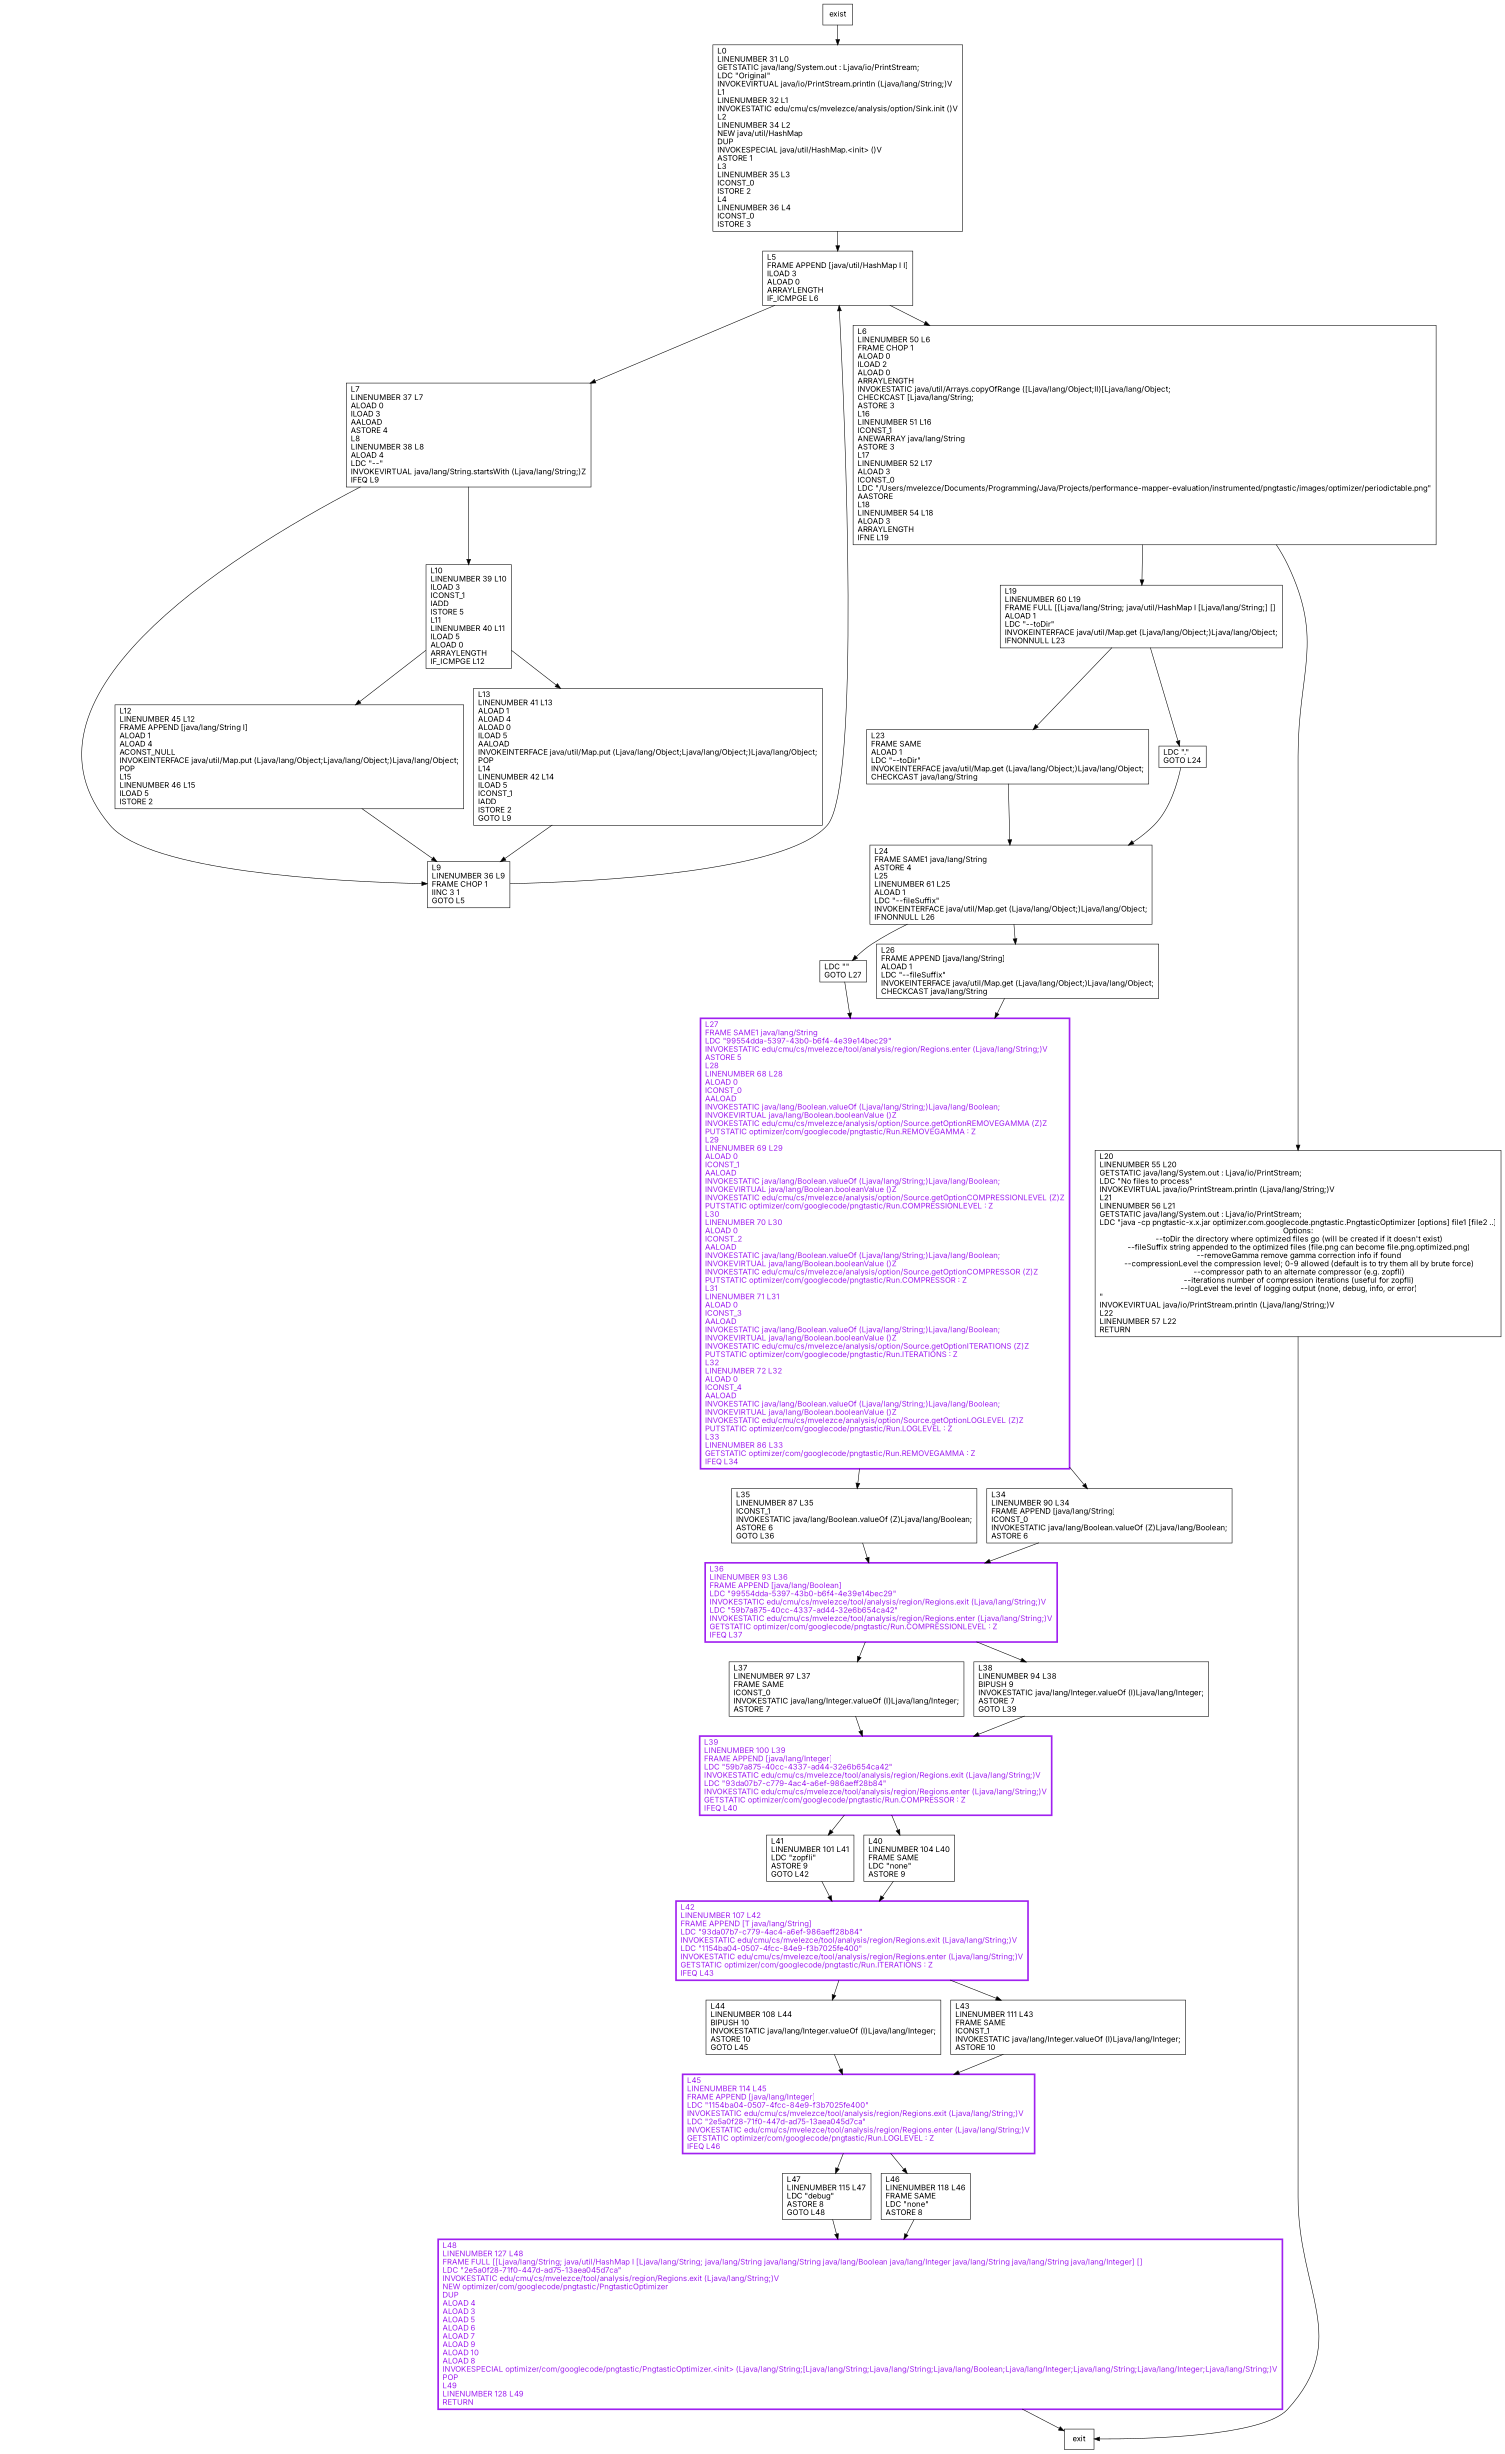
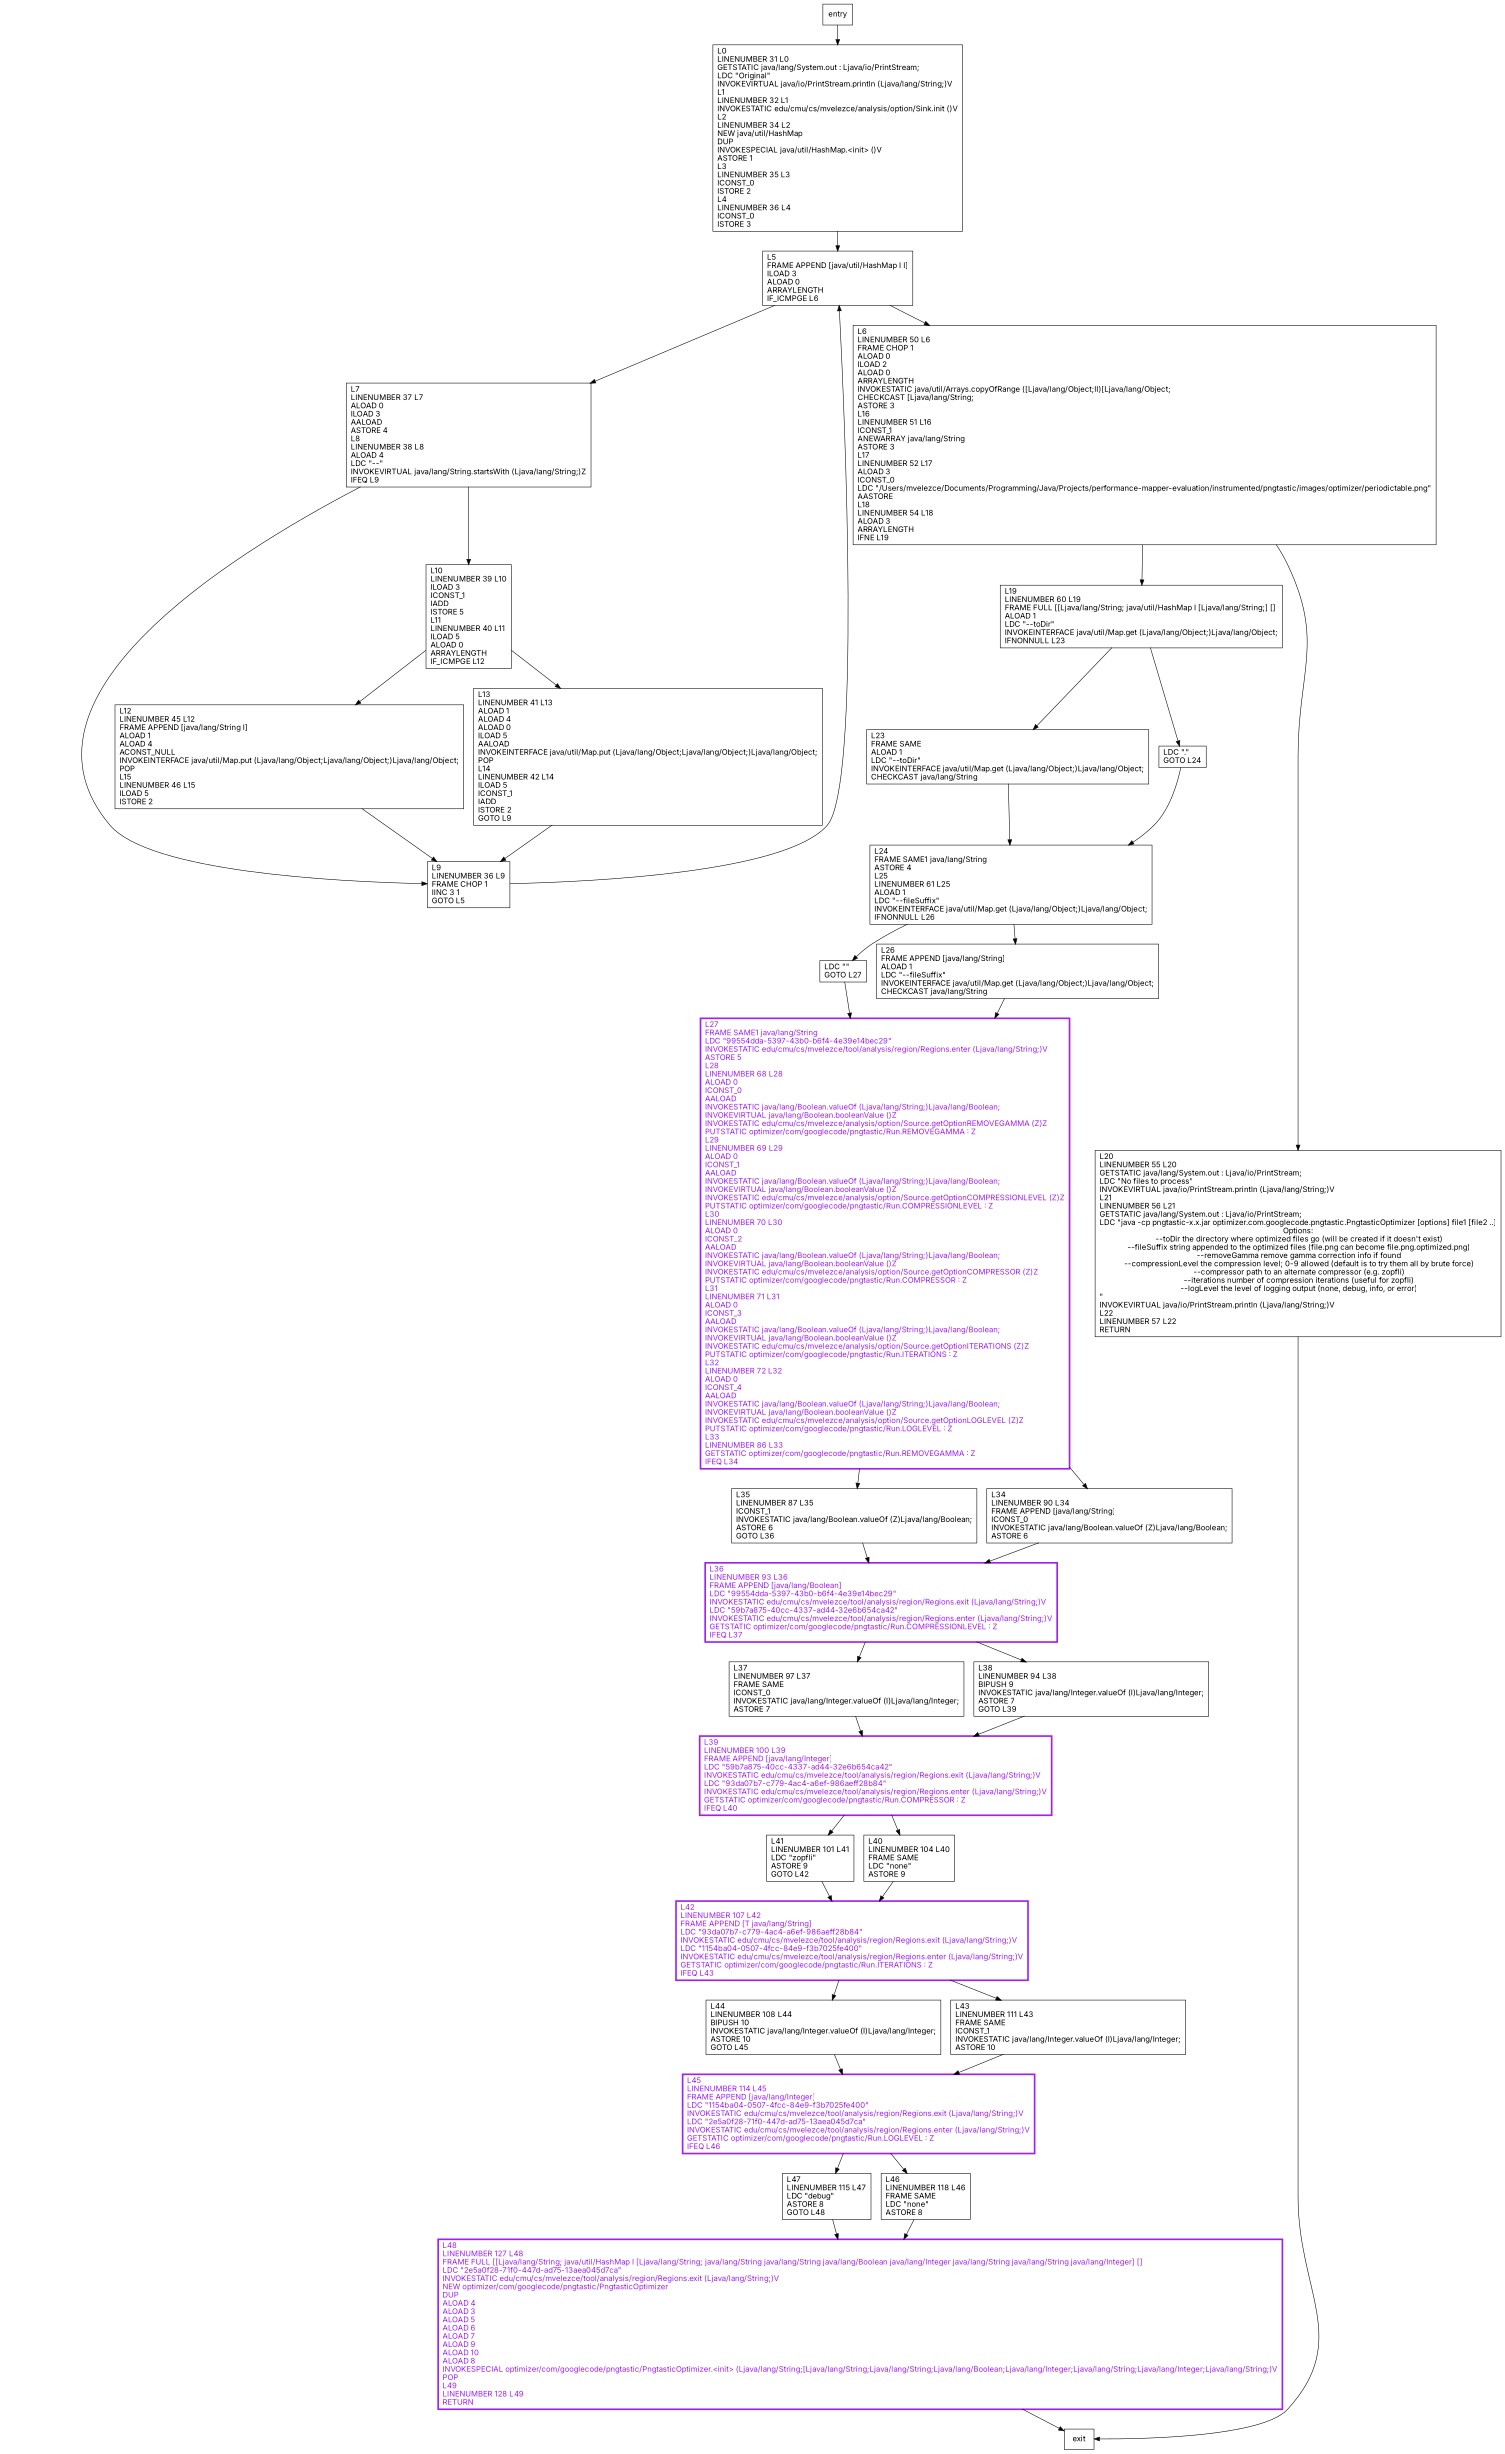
(838, 15) -> (838, 15)
